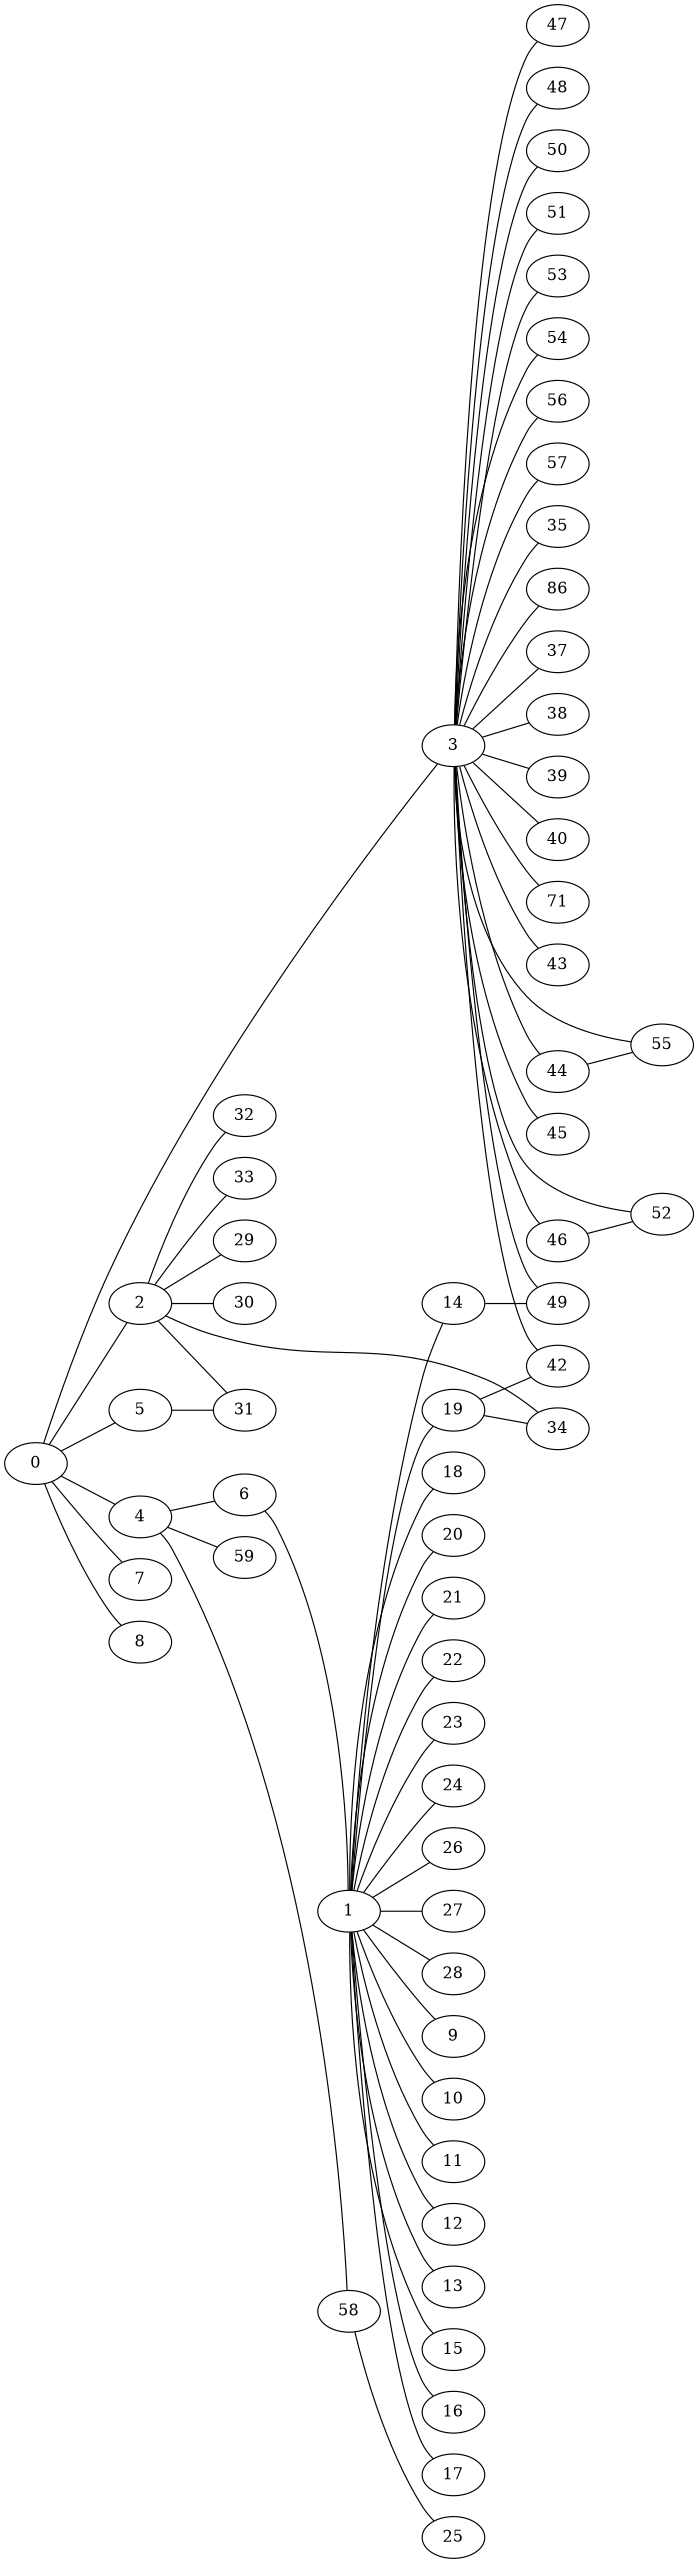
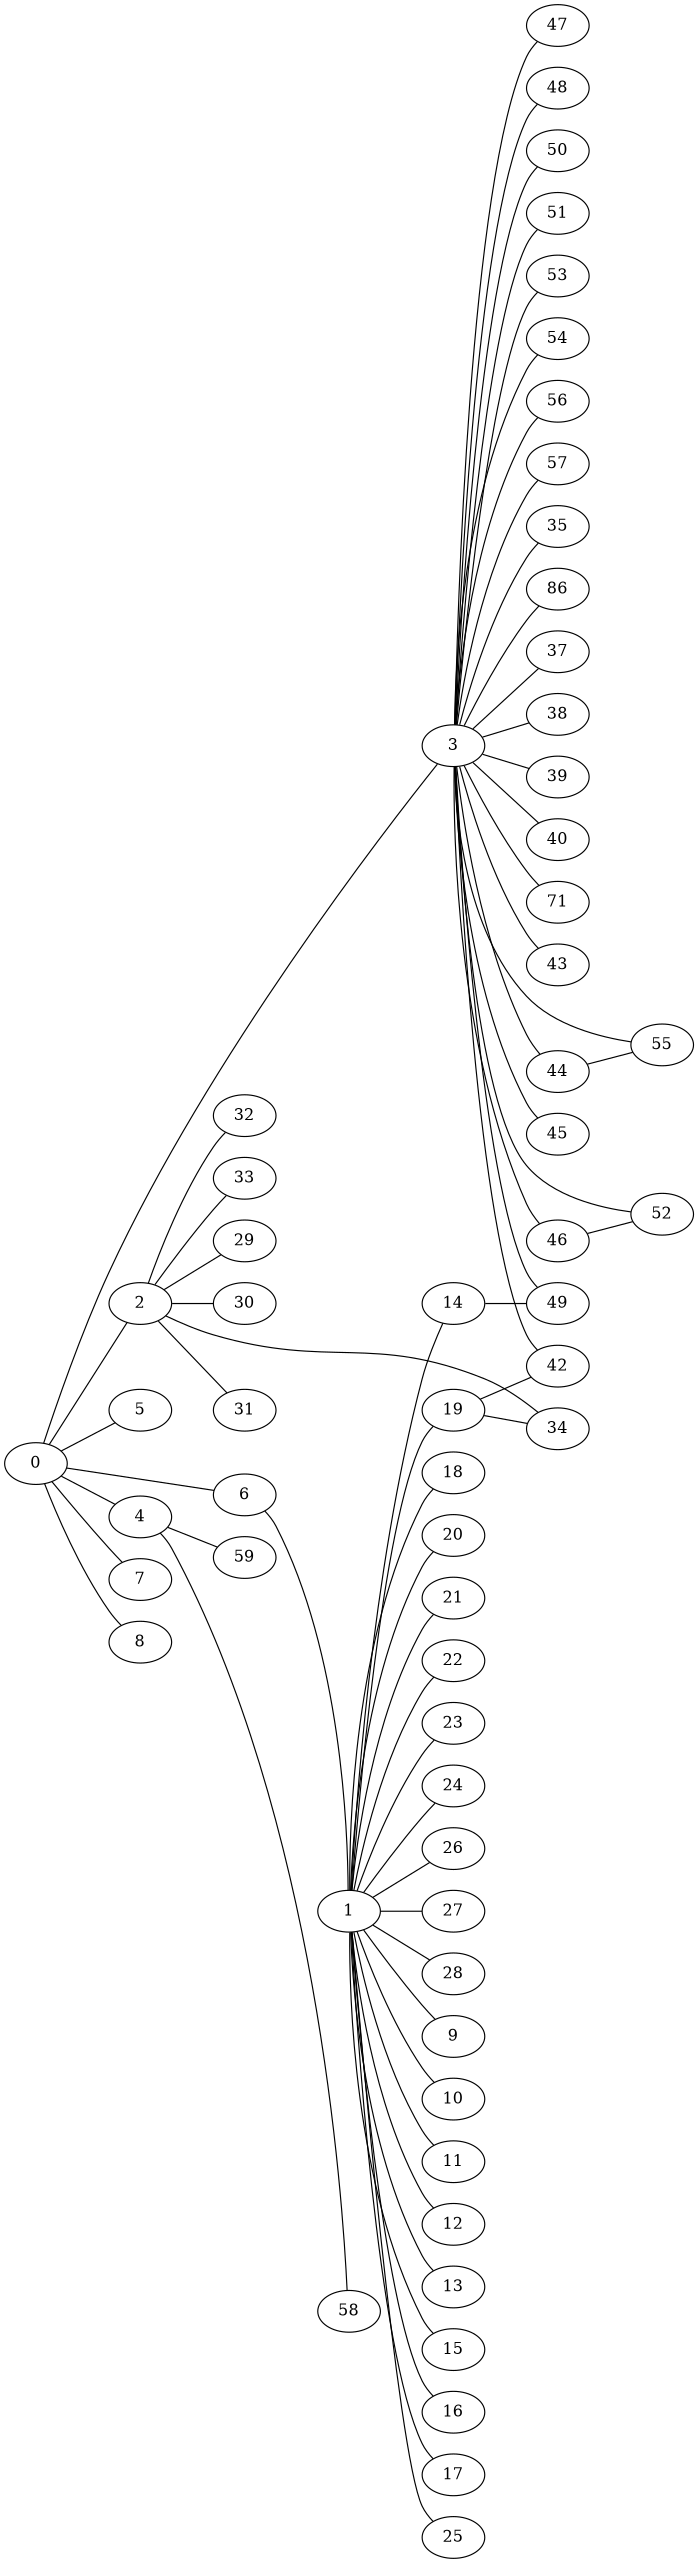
(193, 1410) -> none
(192, 1506) -> (140, 1479)
(385, 2430) -> (380, 2230)
